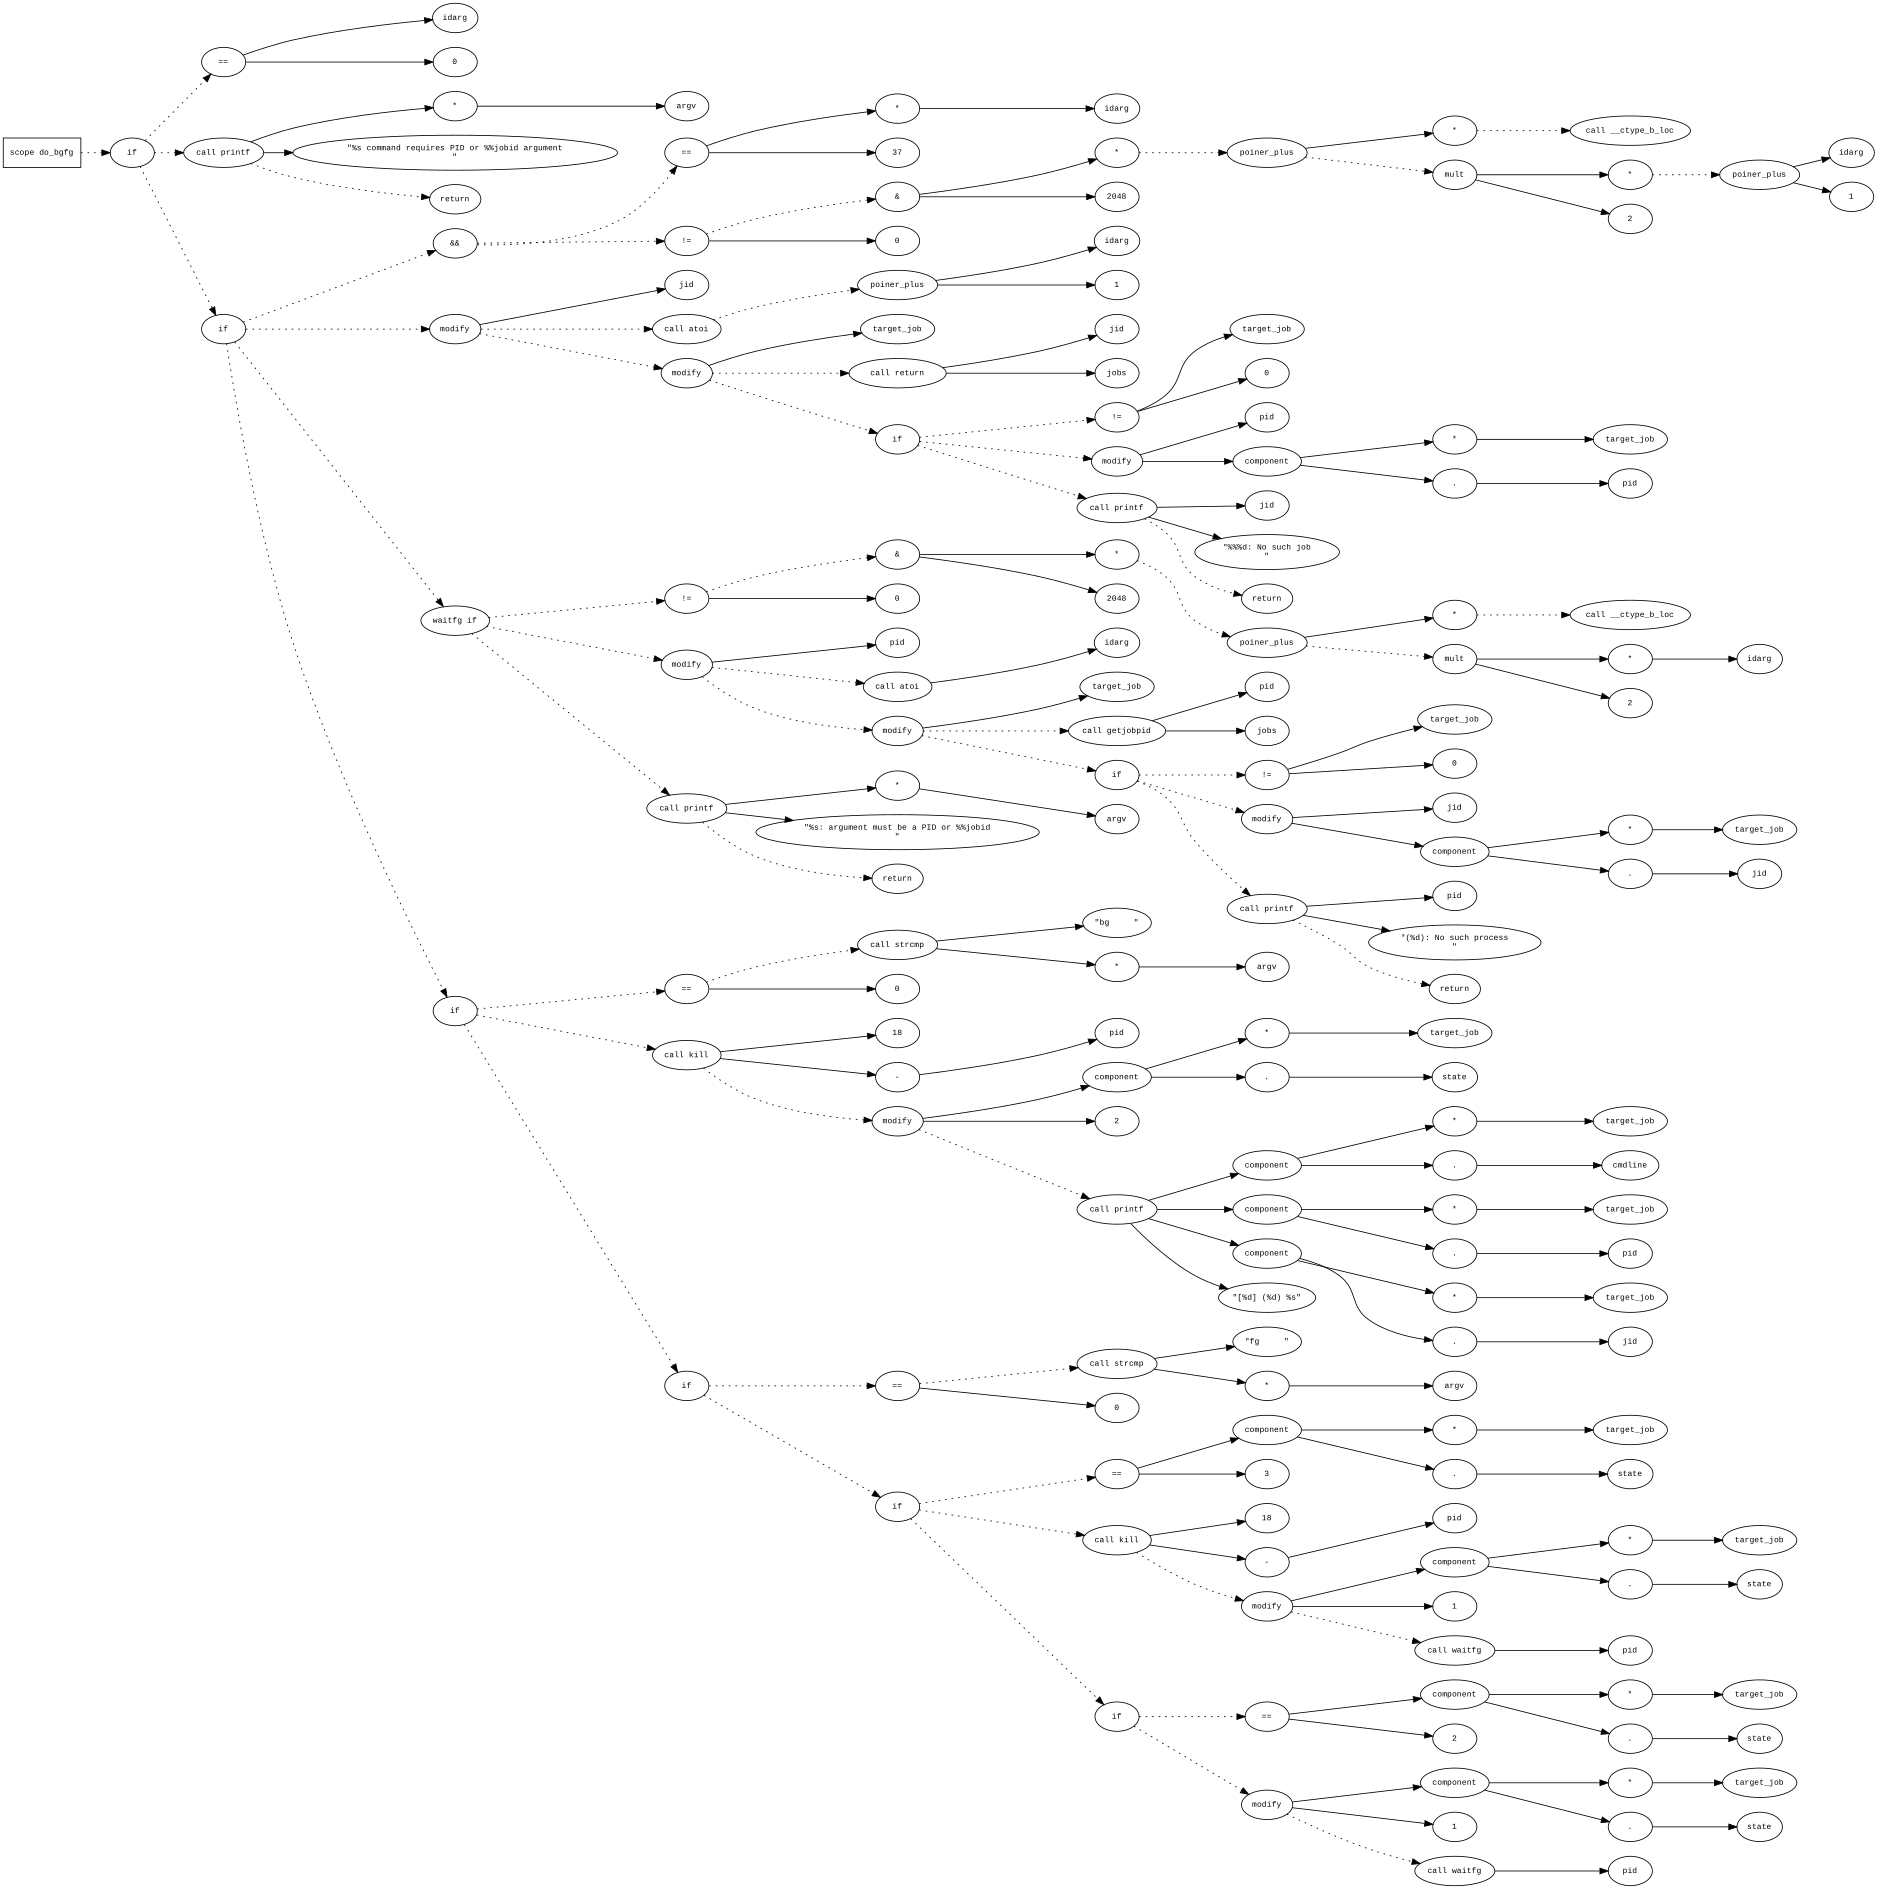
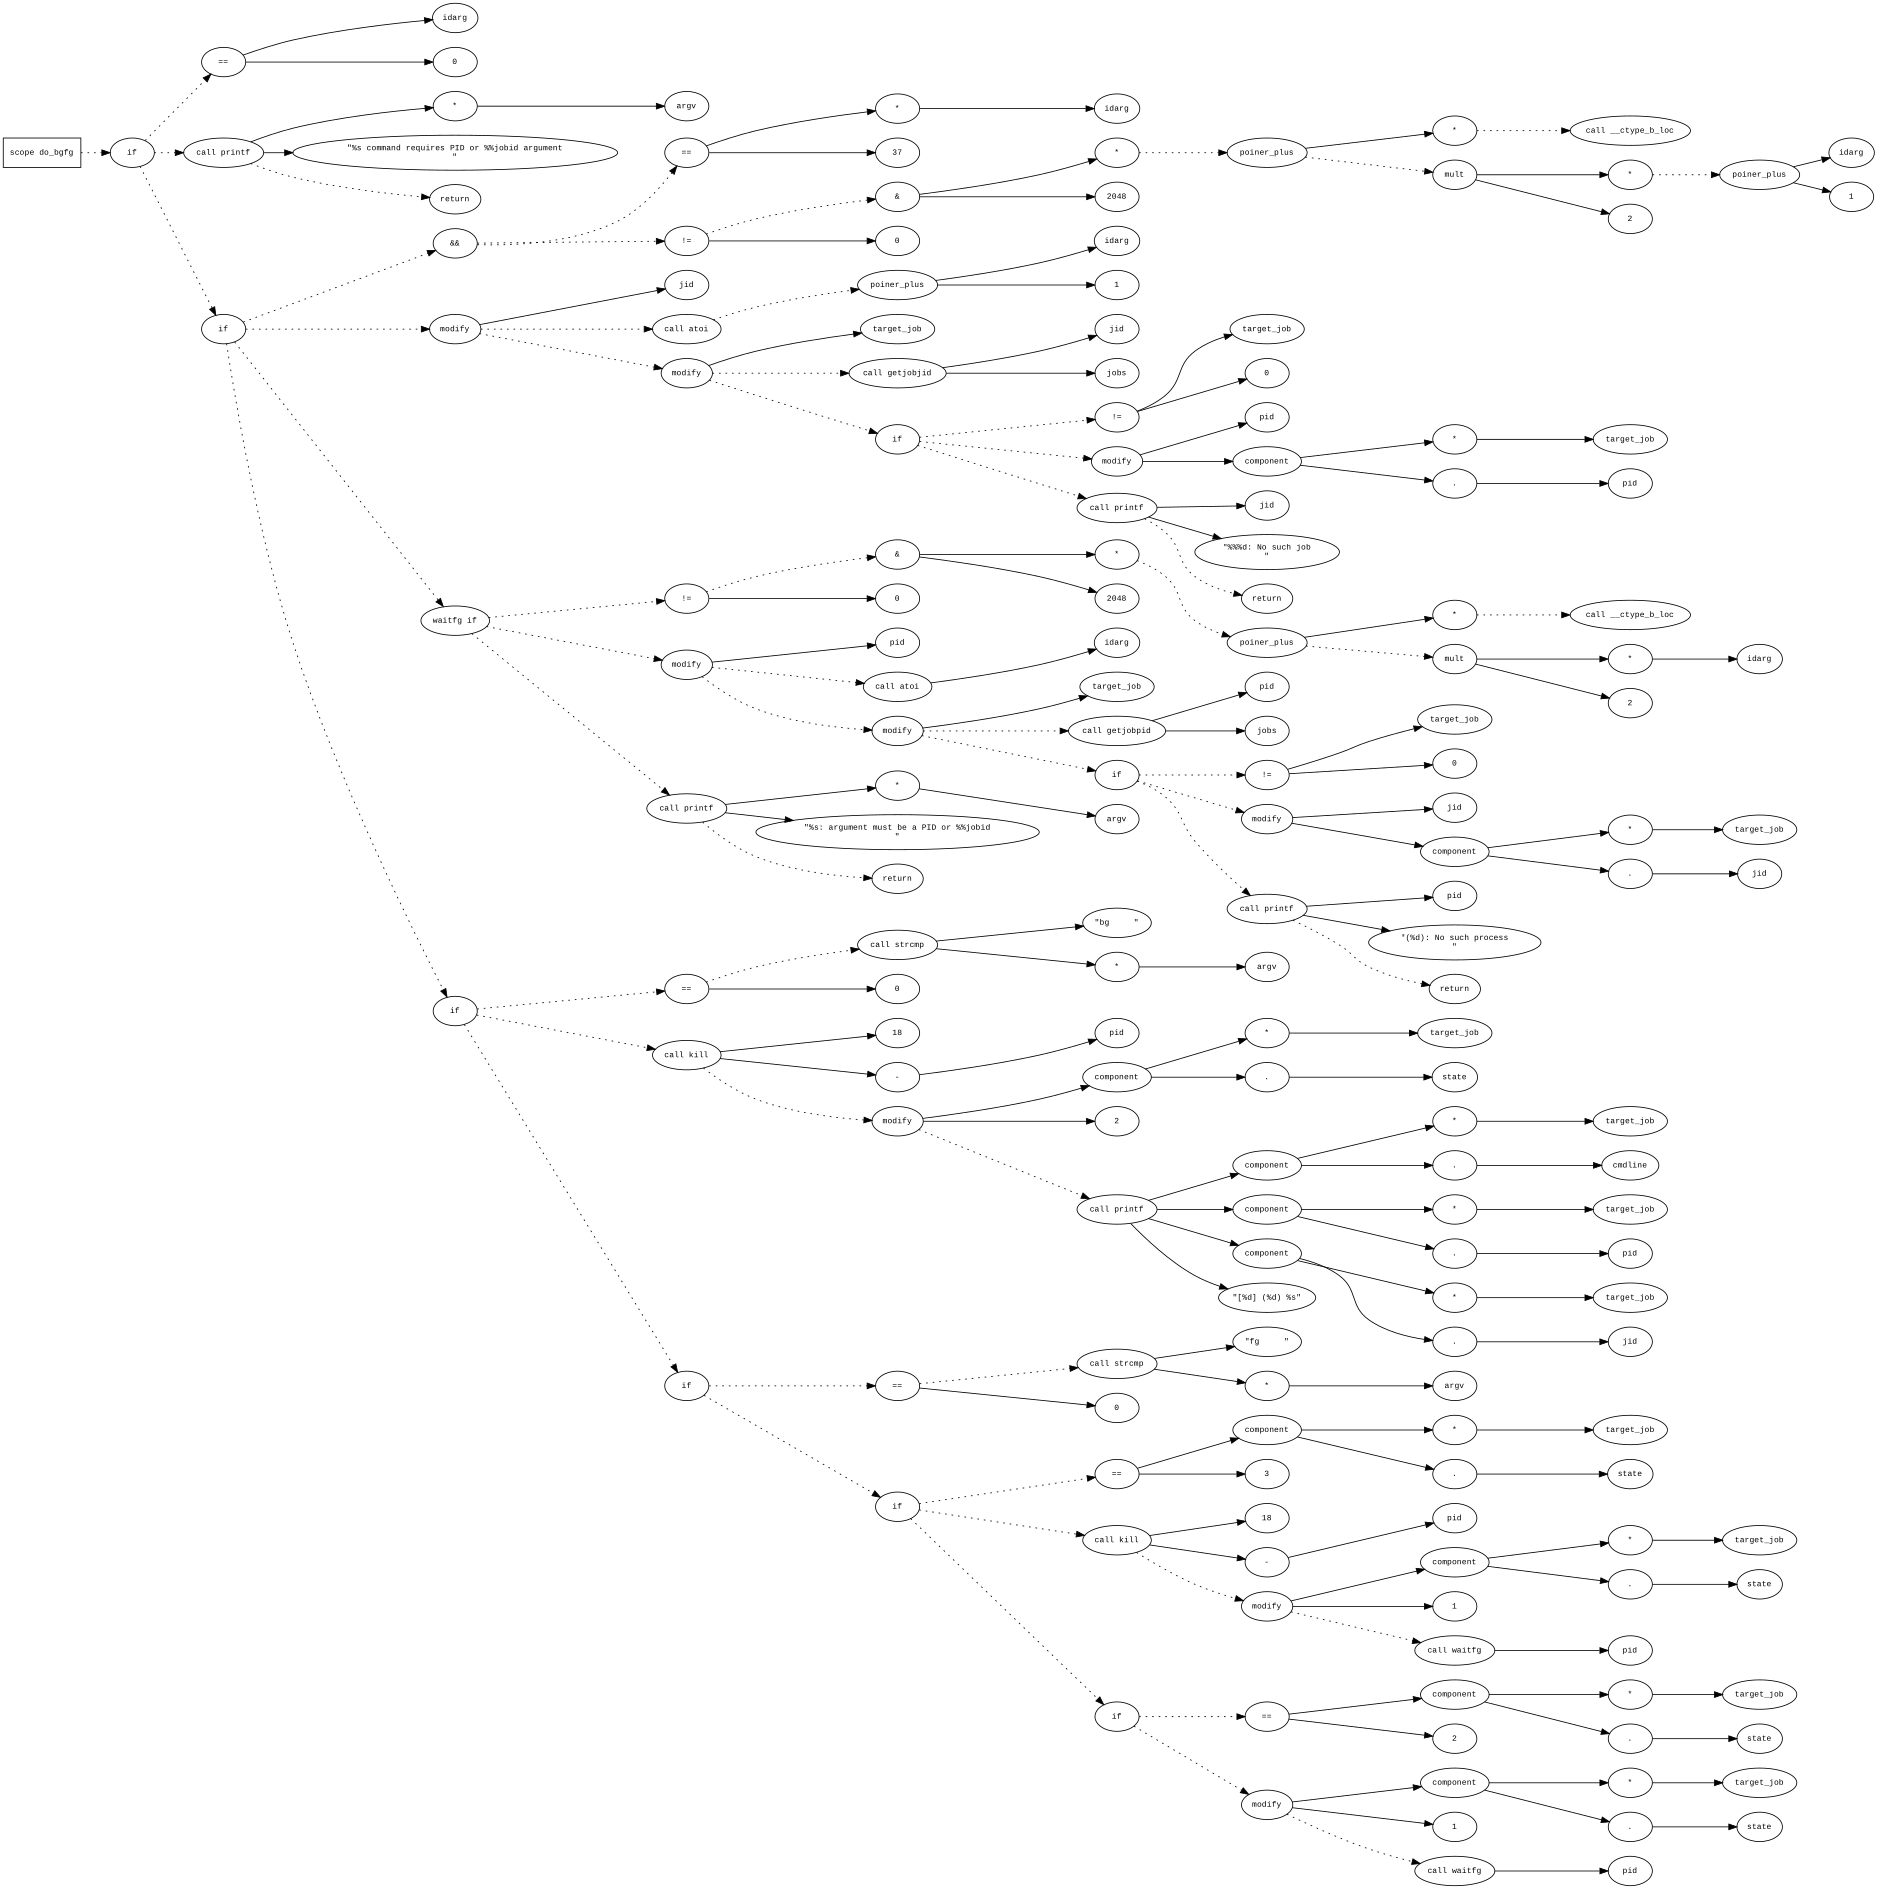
(898, 373) -> (898, 373)
